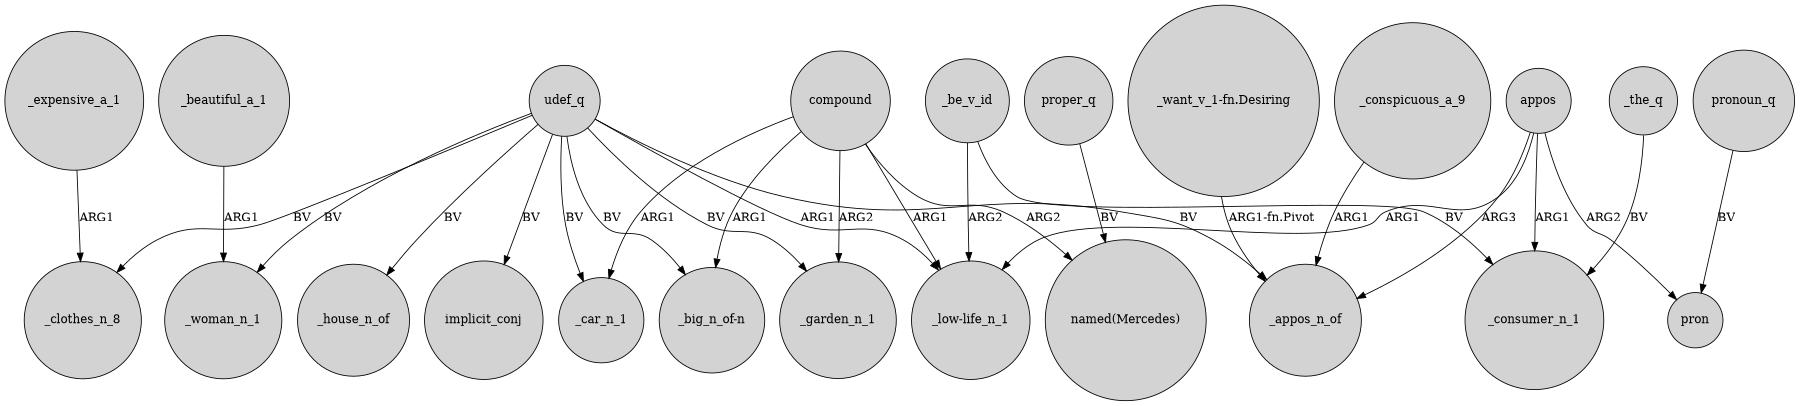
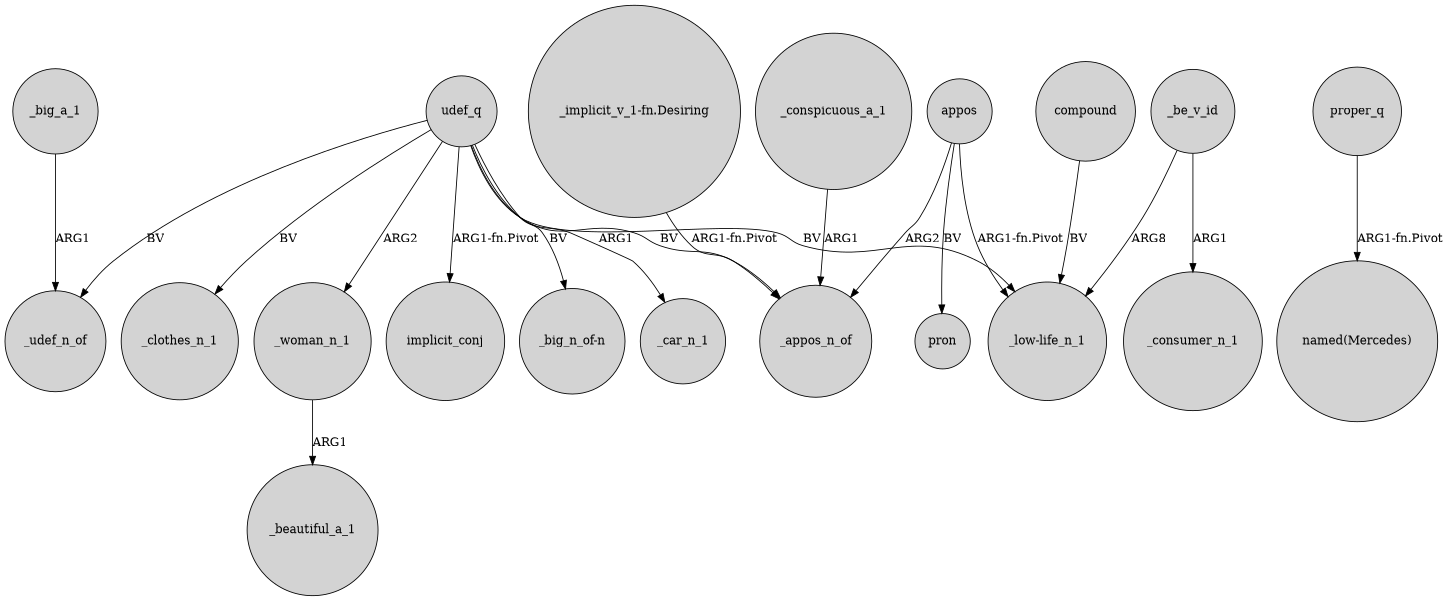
(74, 101) -> none
(1224, 101) -> (634, 111)
(1413, 101) -> (834, 111)
(1643, 101) -> none
(1744, 101) -> none
none -> (55, 111)
(679, 177) -> none
(1536, 188) -> none
(745, 191) -> none
(931, 203) -> none
(224, 210) -> (313, 428)
(333, 218) -> (401, 239)
(531, 218) -> (496, 239)
(574, 218) -> (616, 239)
(818, 218) -> (812, 239)
(930, 218) -> (1078, 239)
(986, 218) -> (1149, 239)
(1109, 218) -> (1400, 239)
(1403, 218) -> (1020, 239)
(1454, 218) -> (1210, 239)
(1499, 218) -> (923, 239)
(1604, 218) -> (952, 239)
(83, 320) -> (180, 341)
(354, 320) -> (55, 341)
(838, 320) -> none
